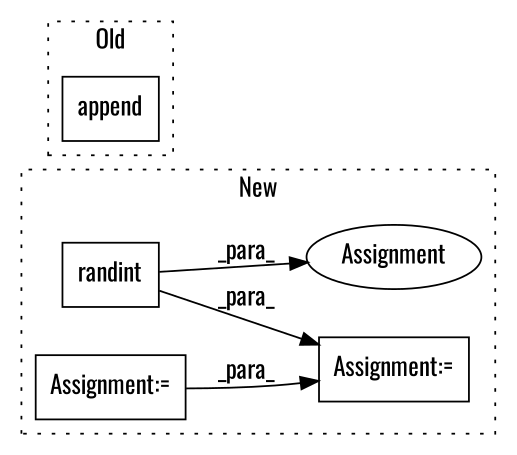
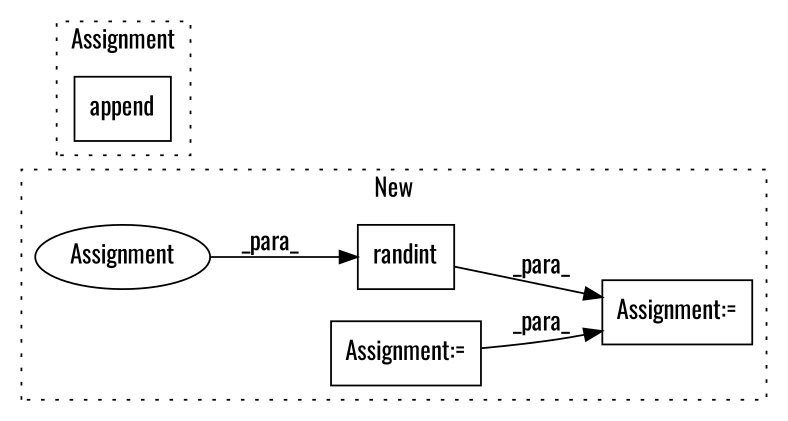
(111, 42) -> (124, 42)
(224, 268) -> (275, 257)
